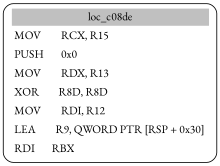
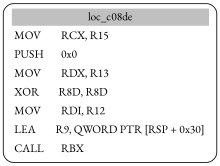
(45, 148) -> (49, 148)
